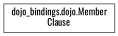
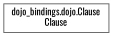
(59, 18) -> (56, 18)
